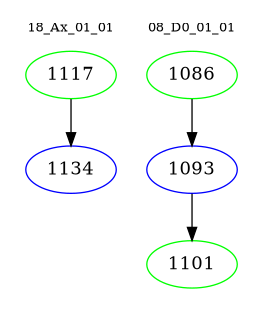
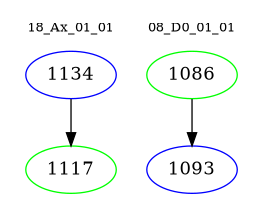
(71, 116) -> (71, 116)
(192, 264) -> none
